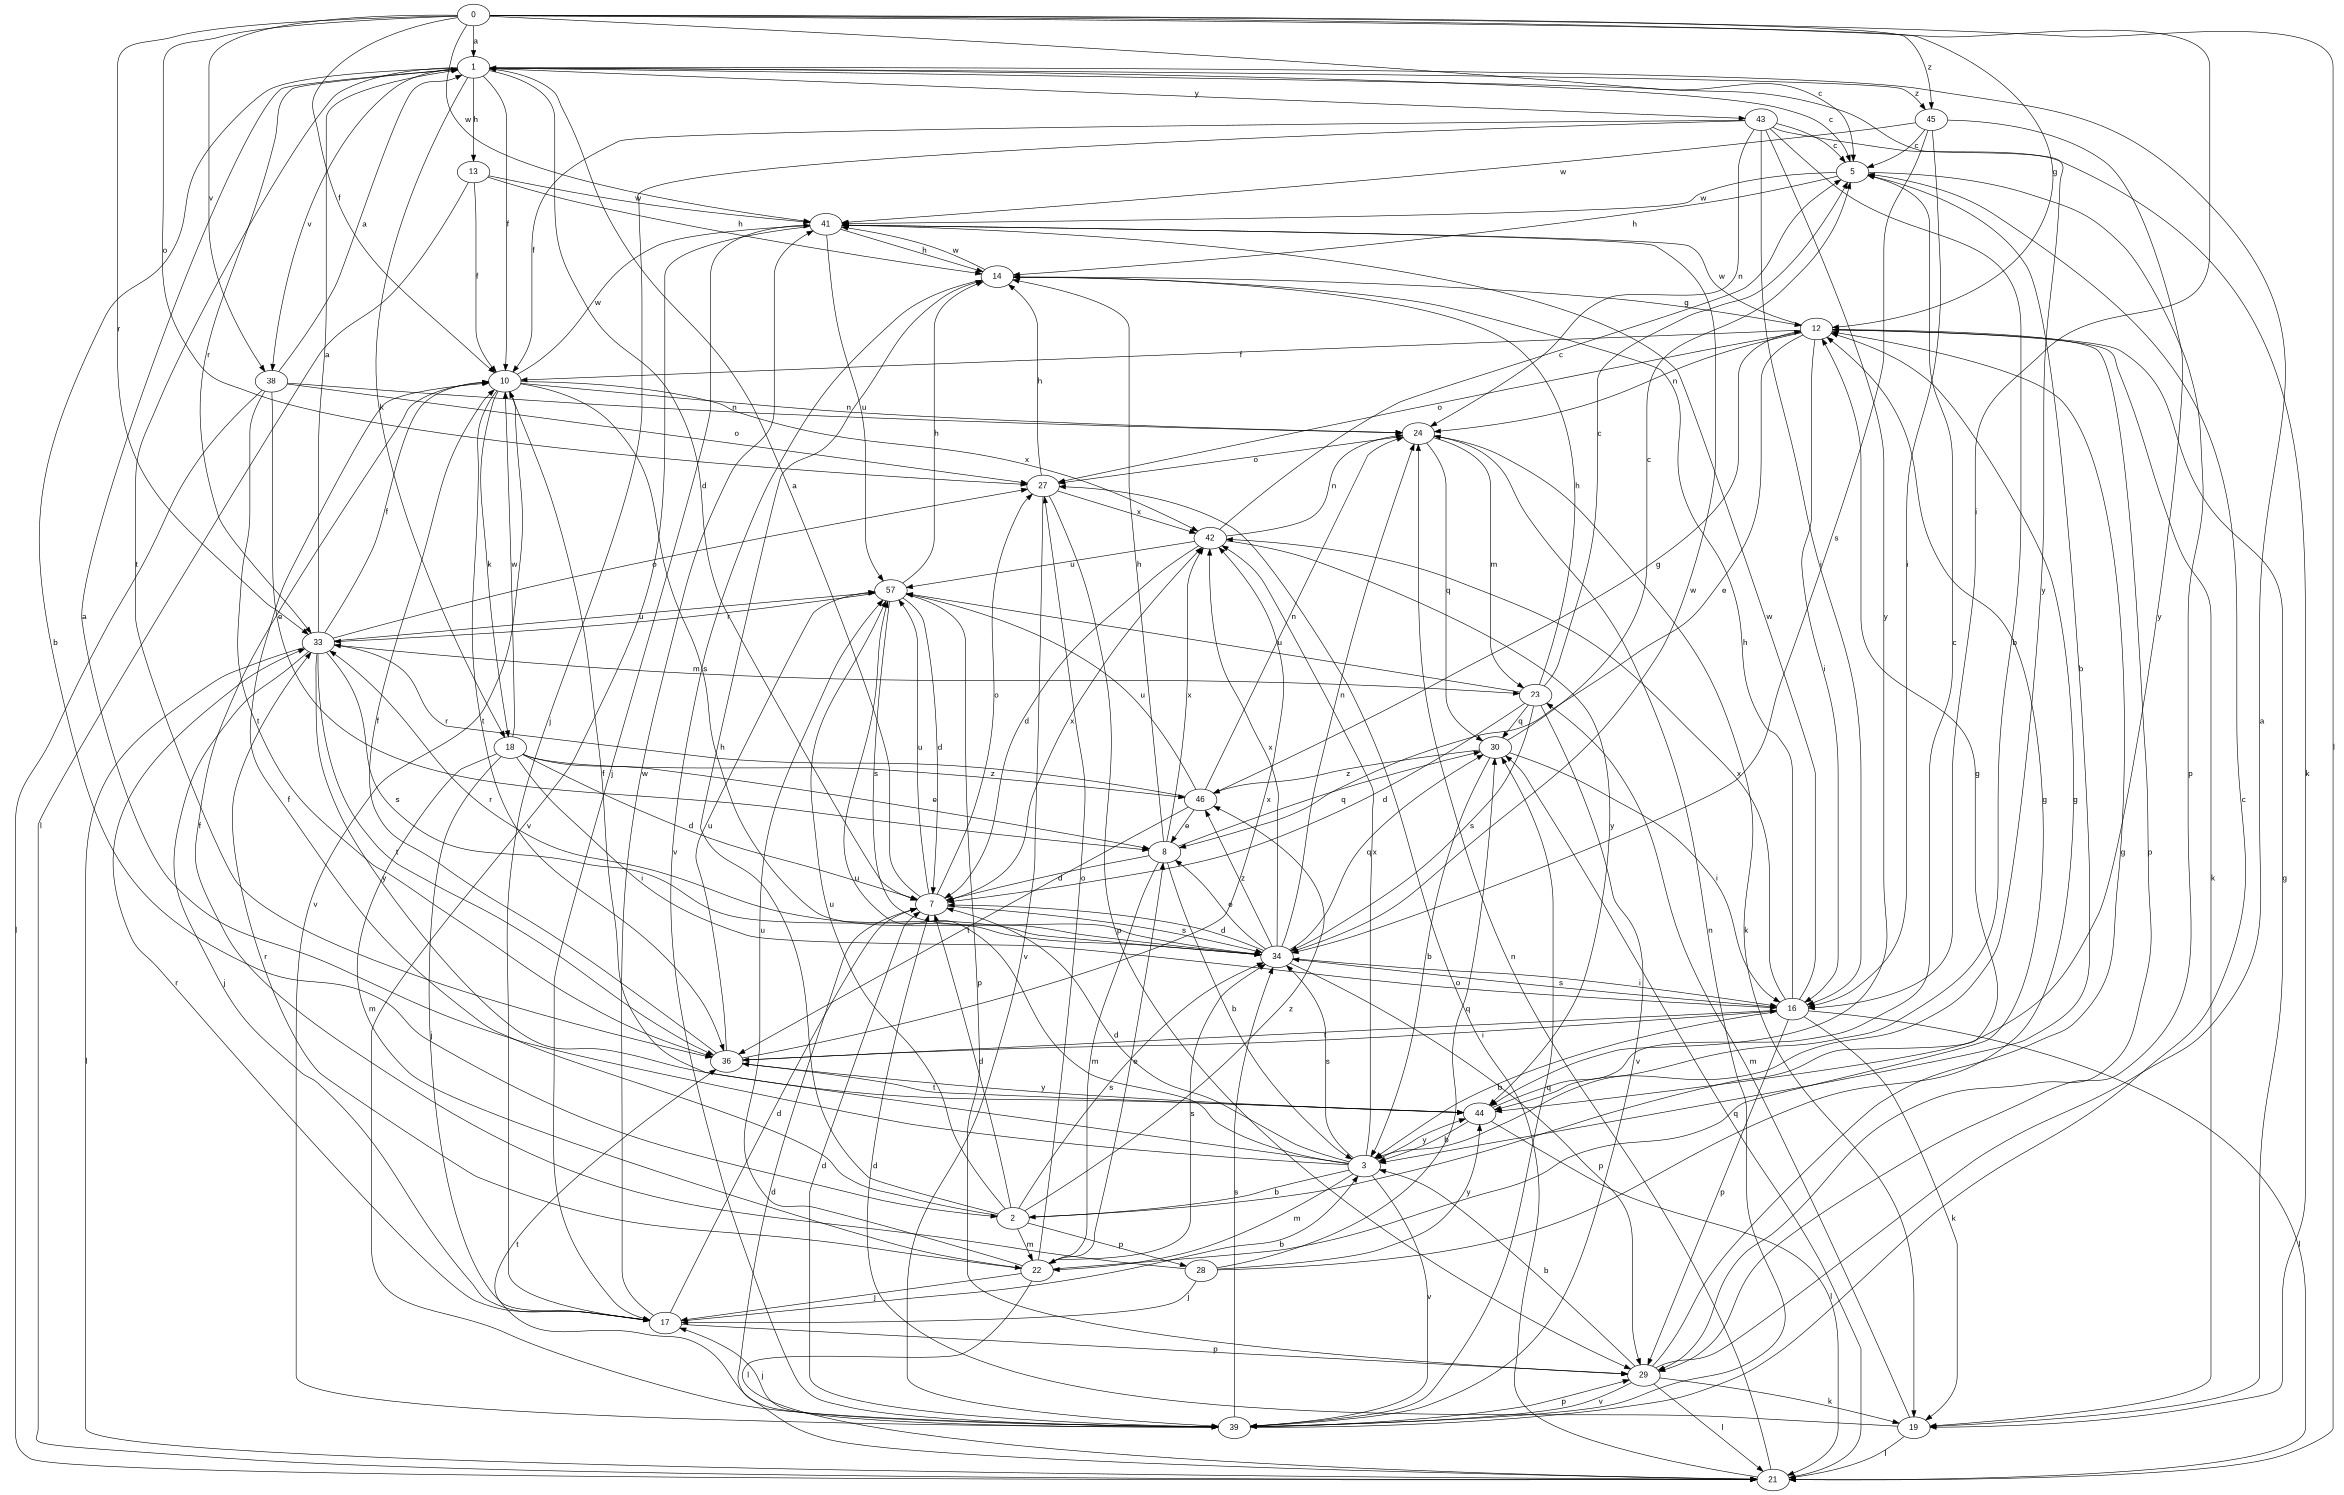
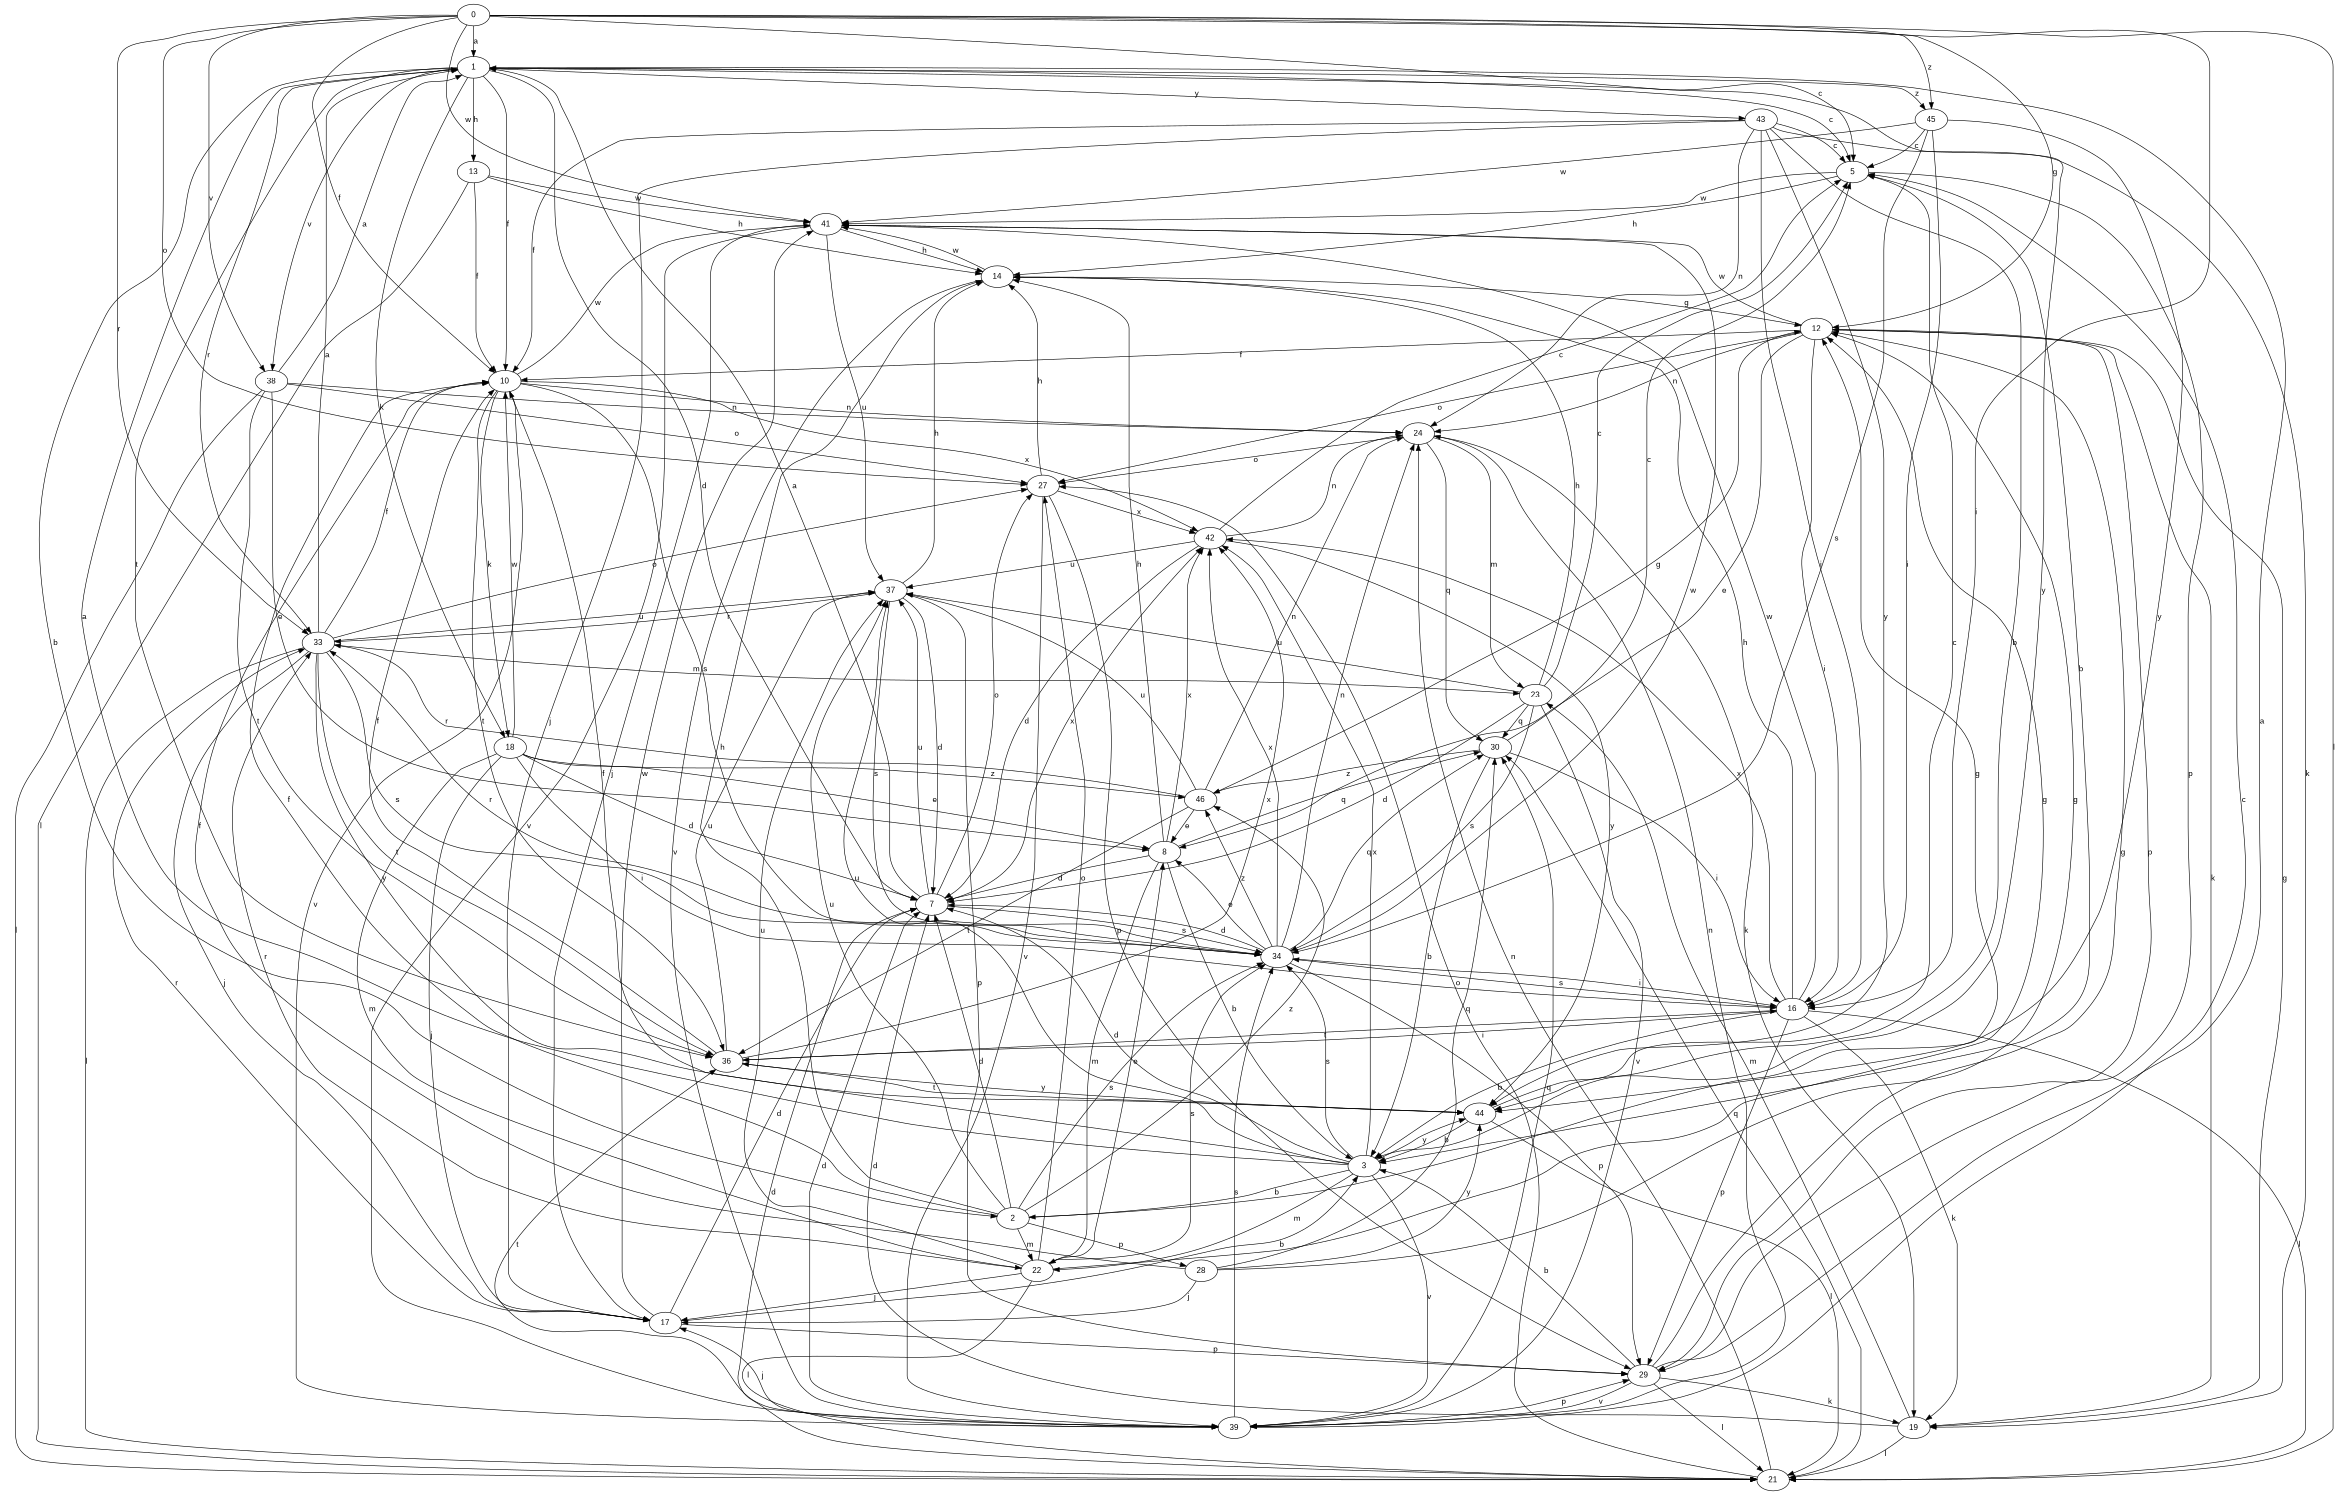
(891, 591) -> (891, 591)
